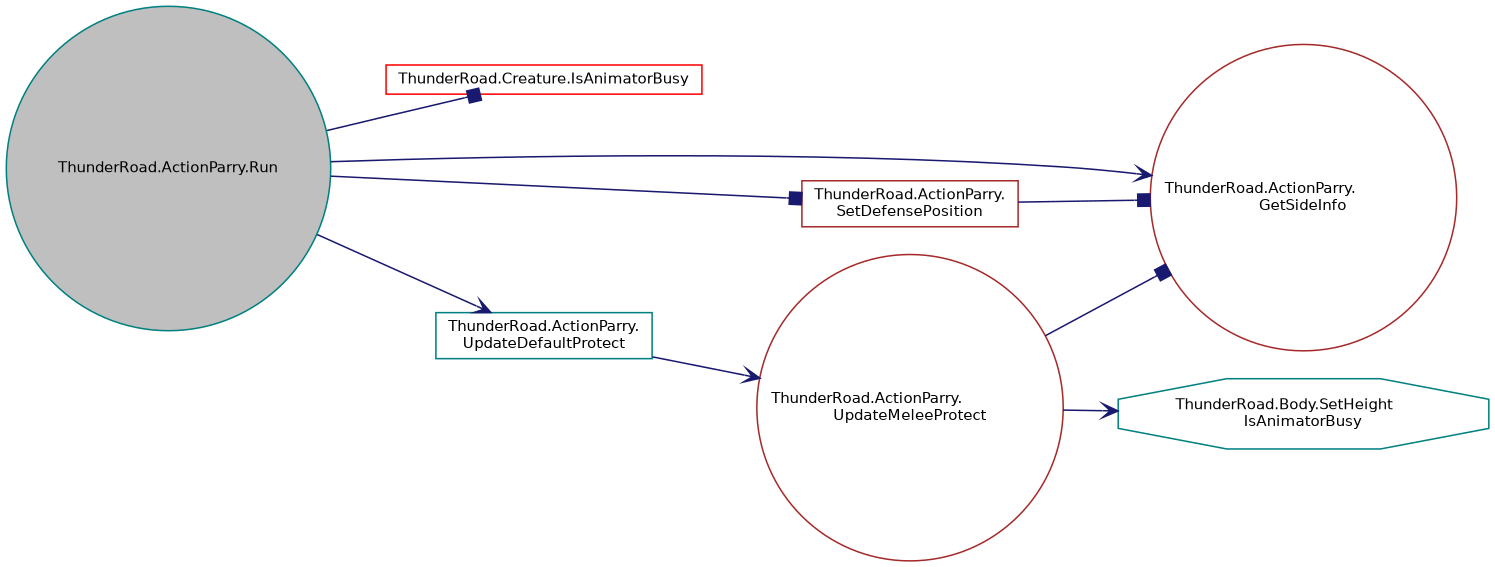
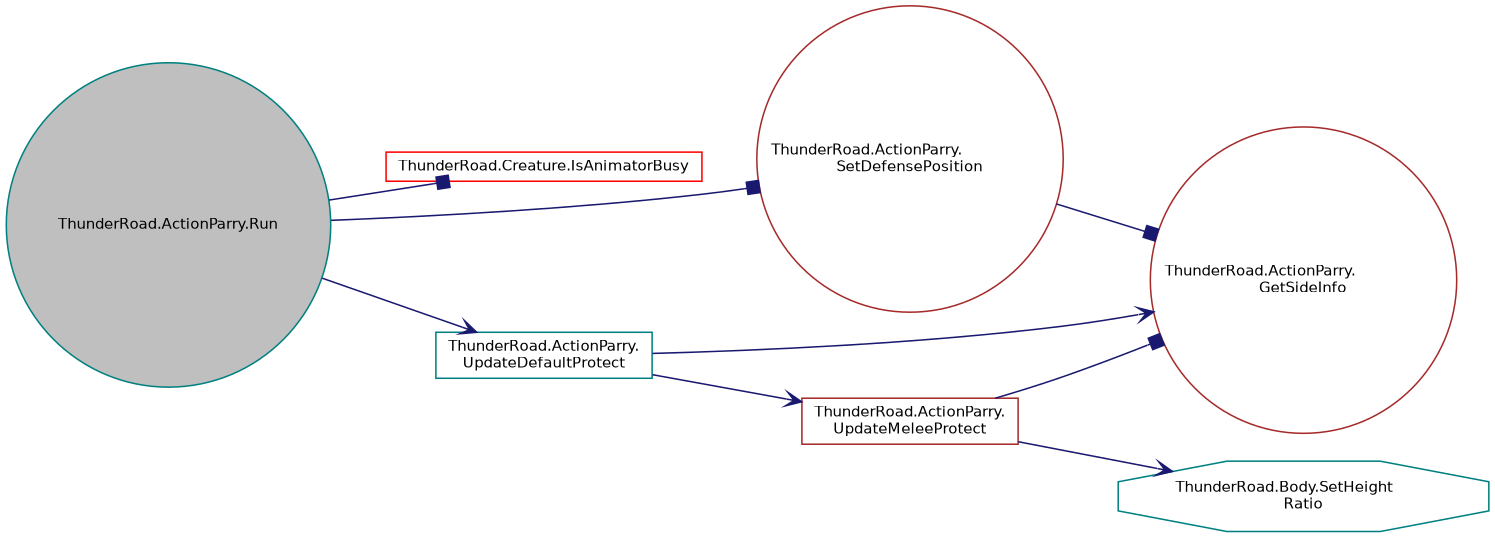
(734, 156) -> (896, 342)
(910, 204) -> (910, 159)
(910, 408) -> (910, 421)
(1304, 414) -> (1304, 496)
